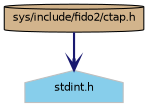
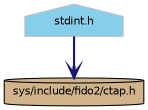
(74, 46) -> (74, 52)
